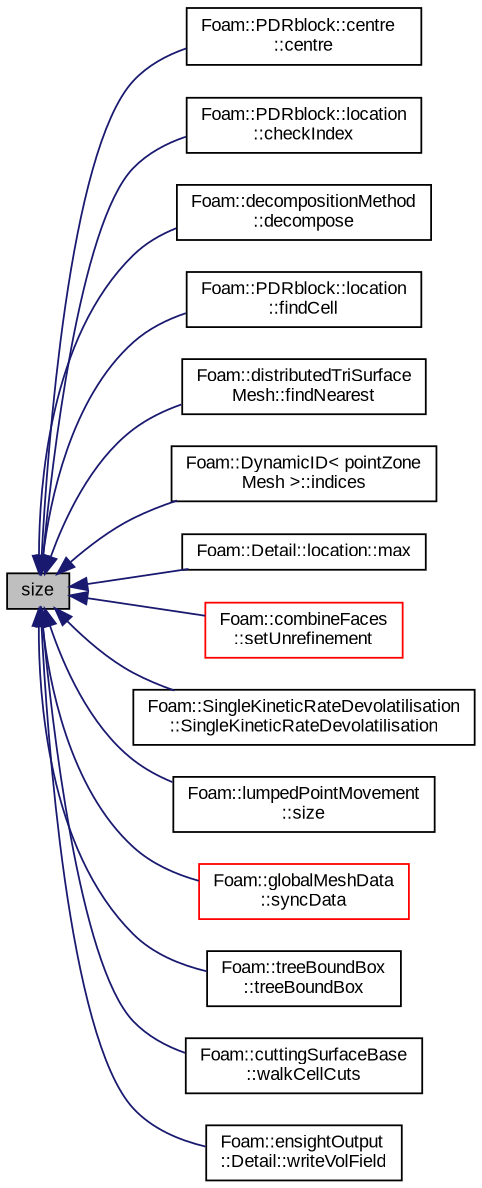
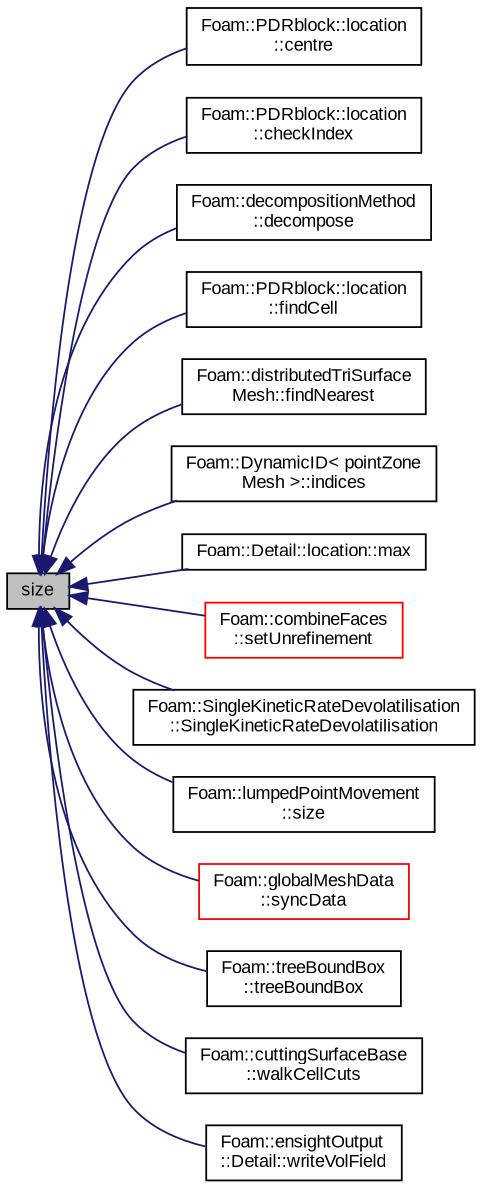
(304, 36) -> (304, 36)
